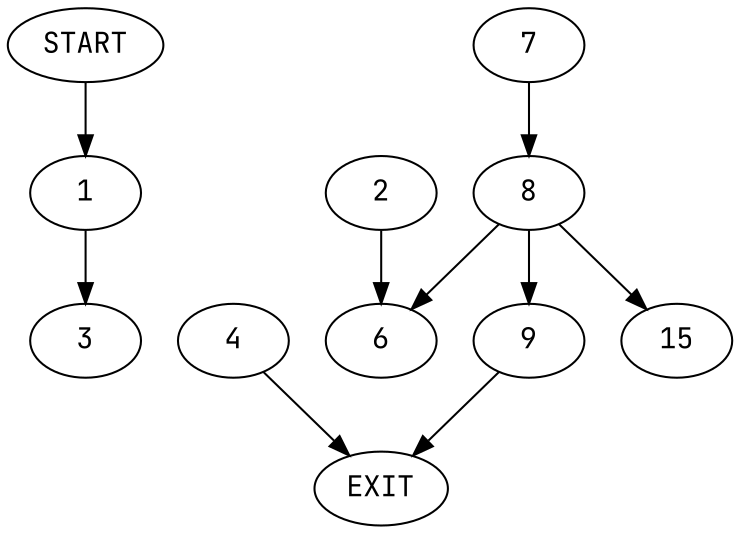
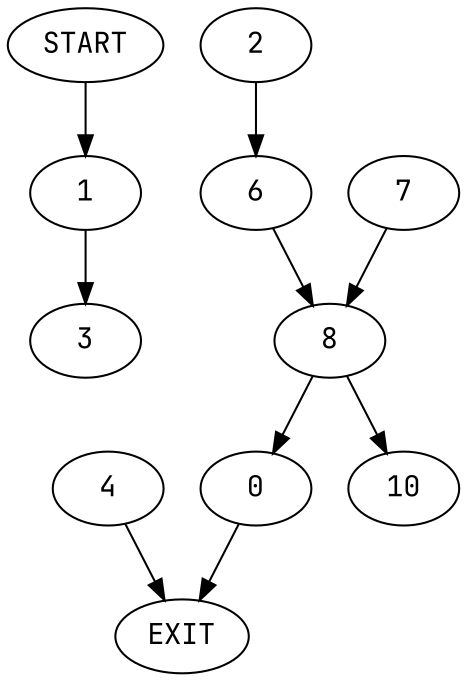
(463, 259) -> (288, 258)
(529, 341) -> (256, 489)
(677, 341) -> (404, 489)
